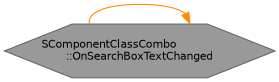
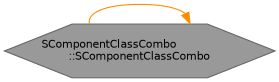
(140, 51) -> (140, 51)
